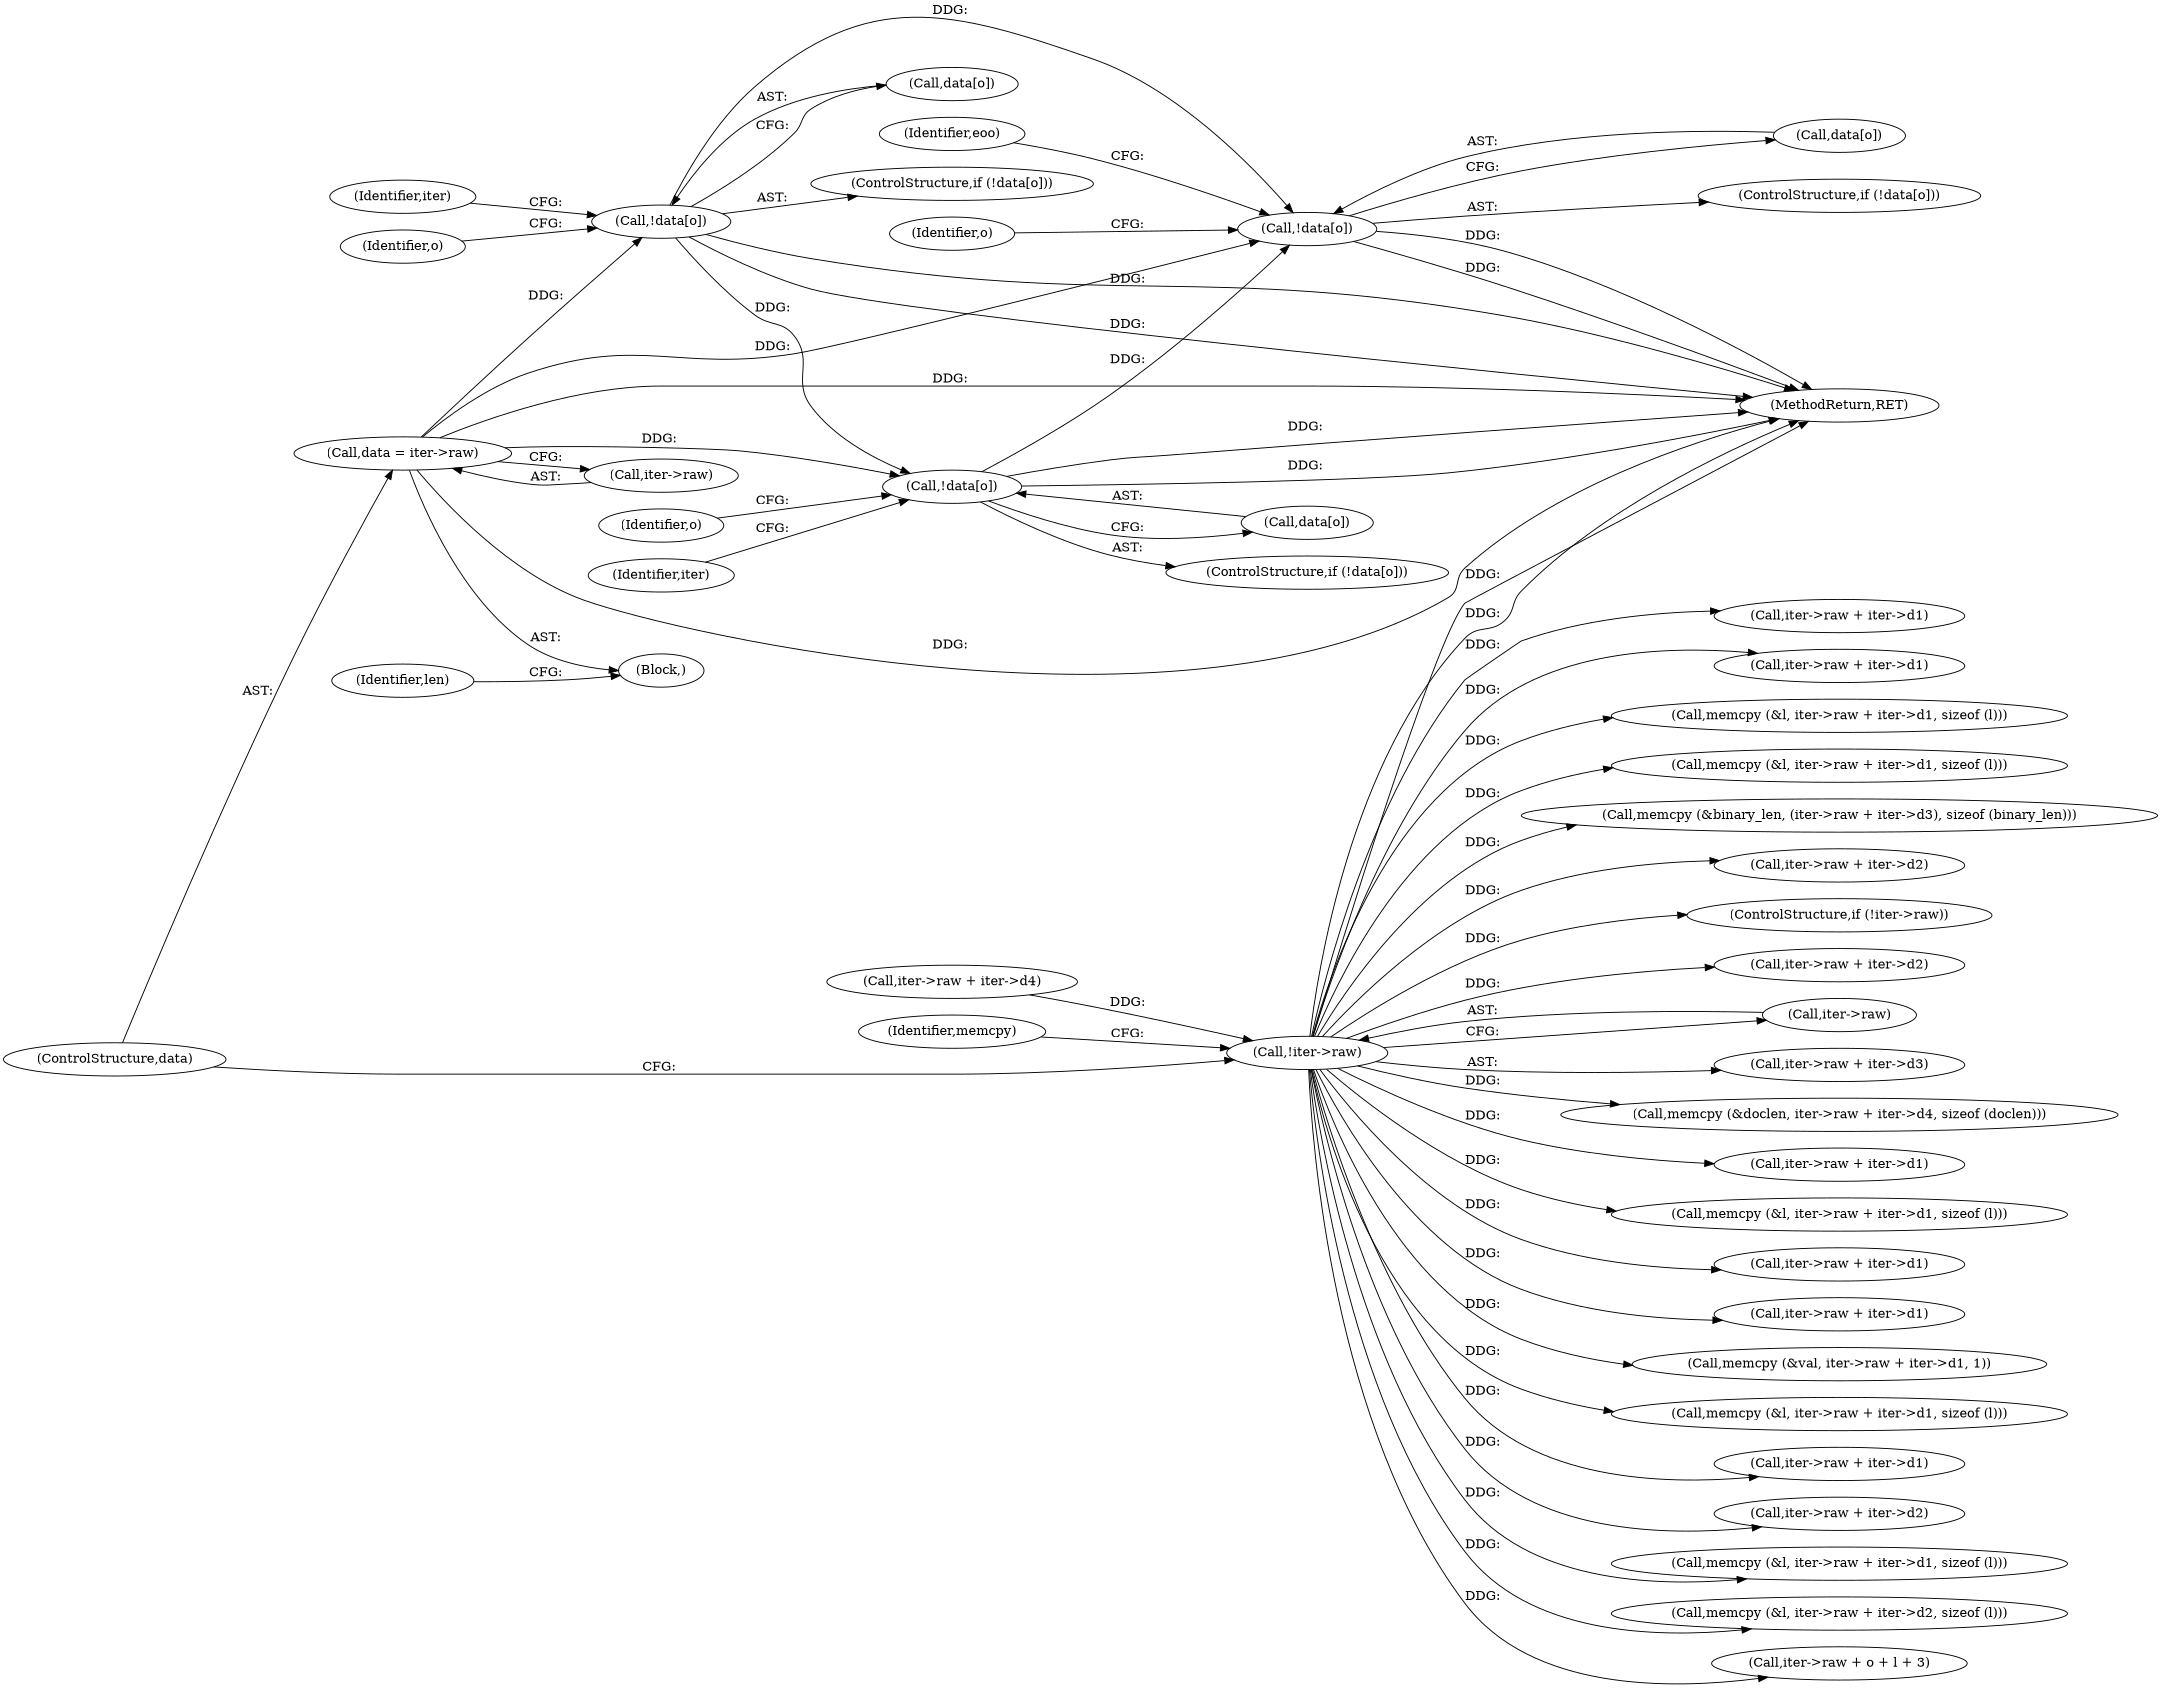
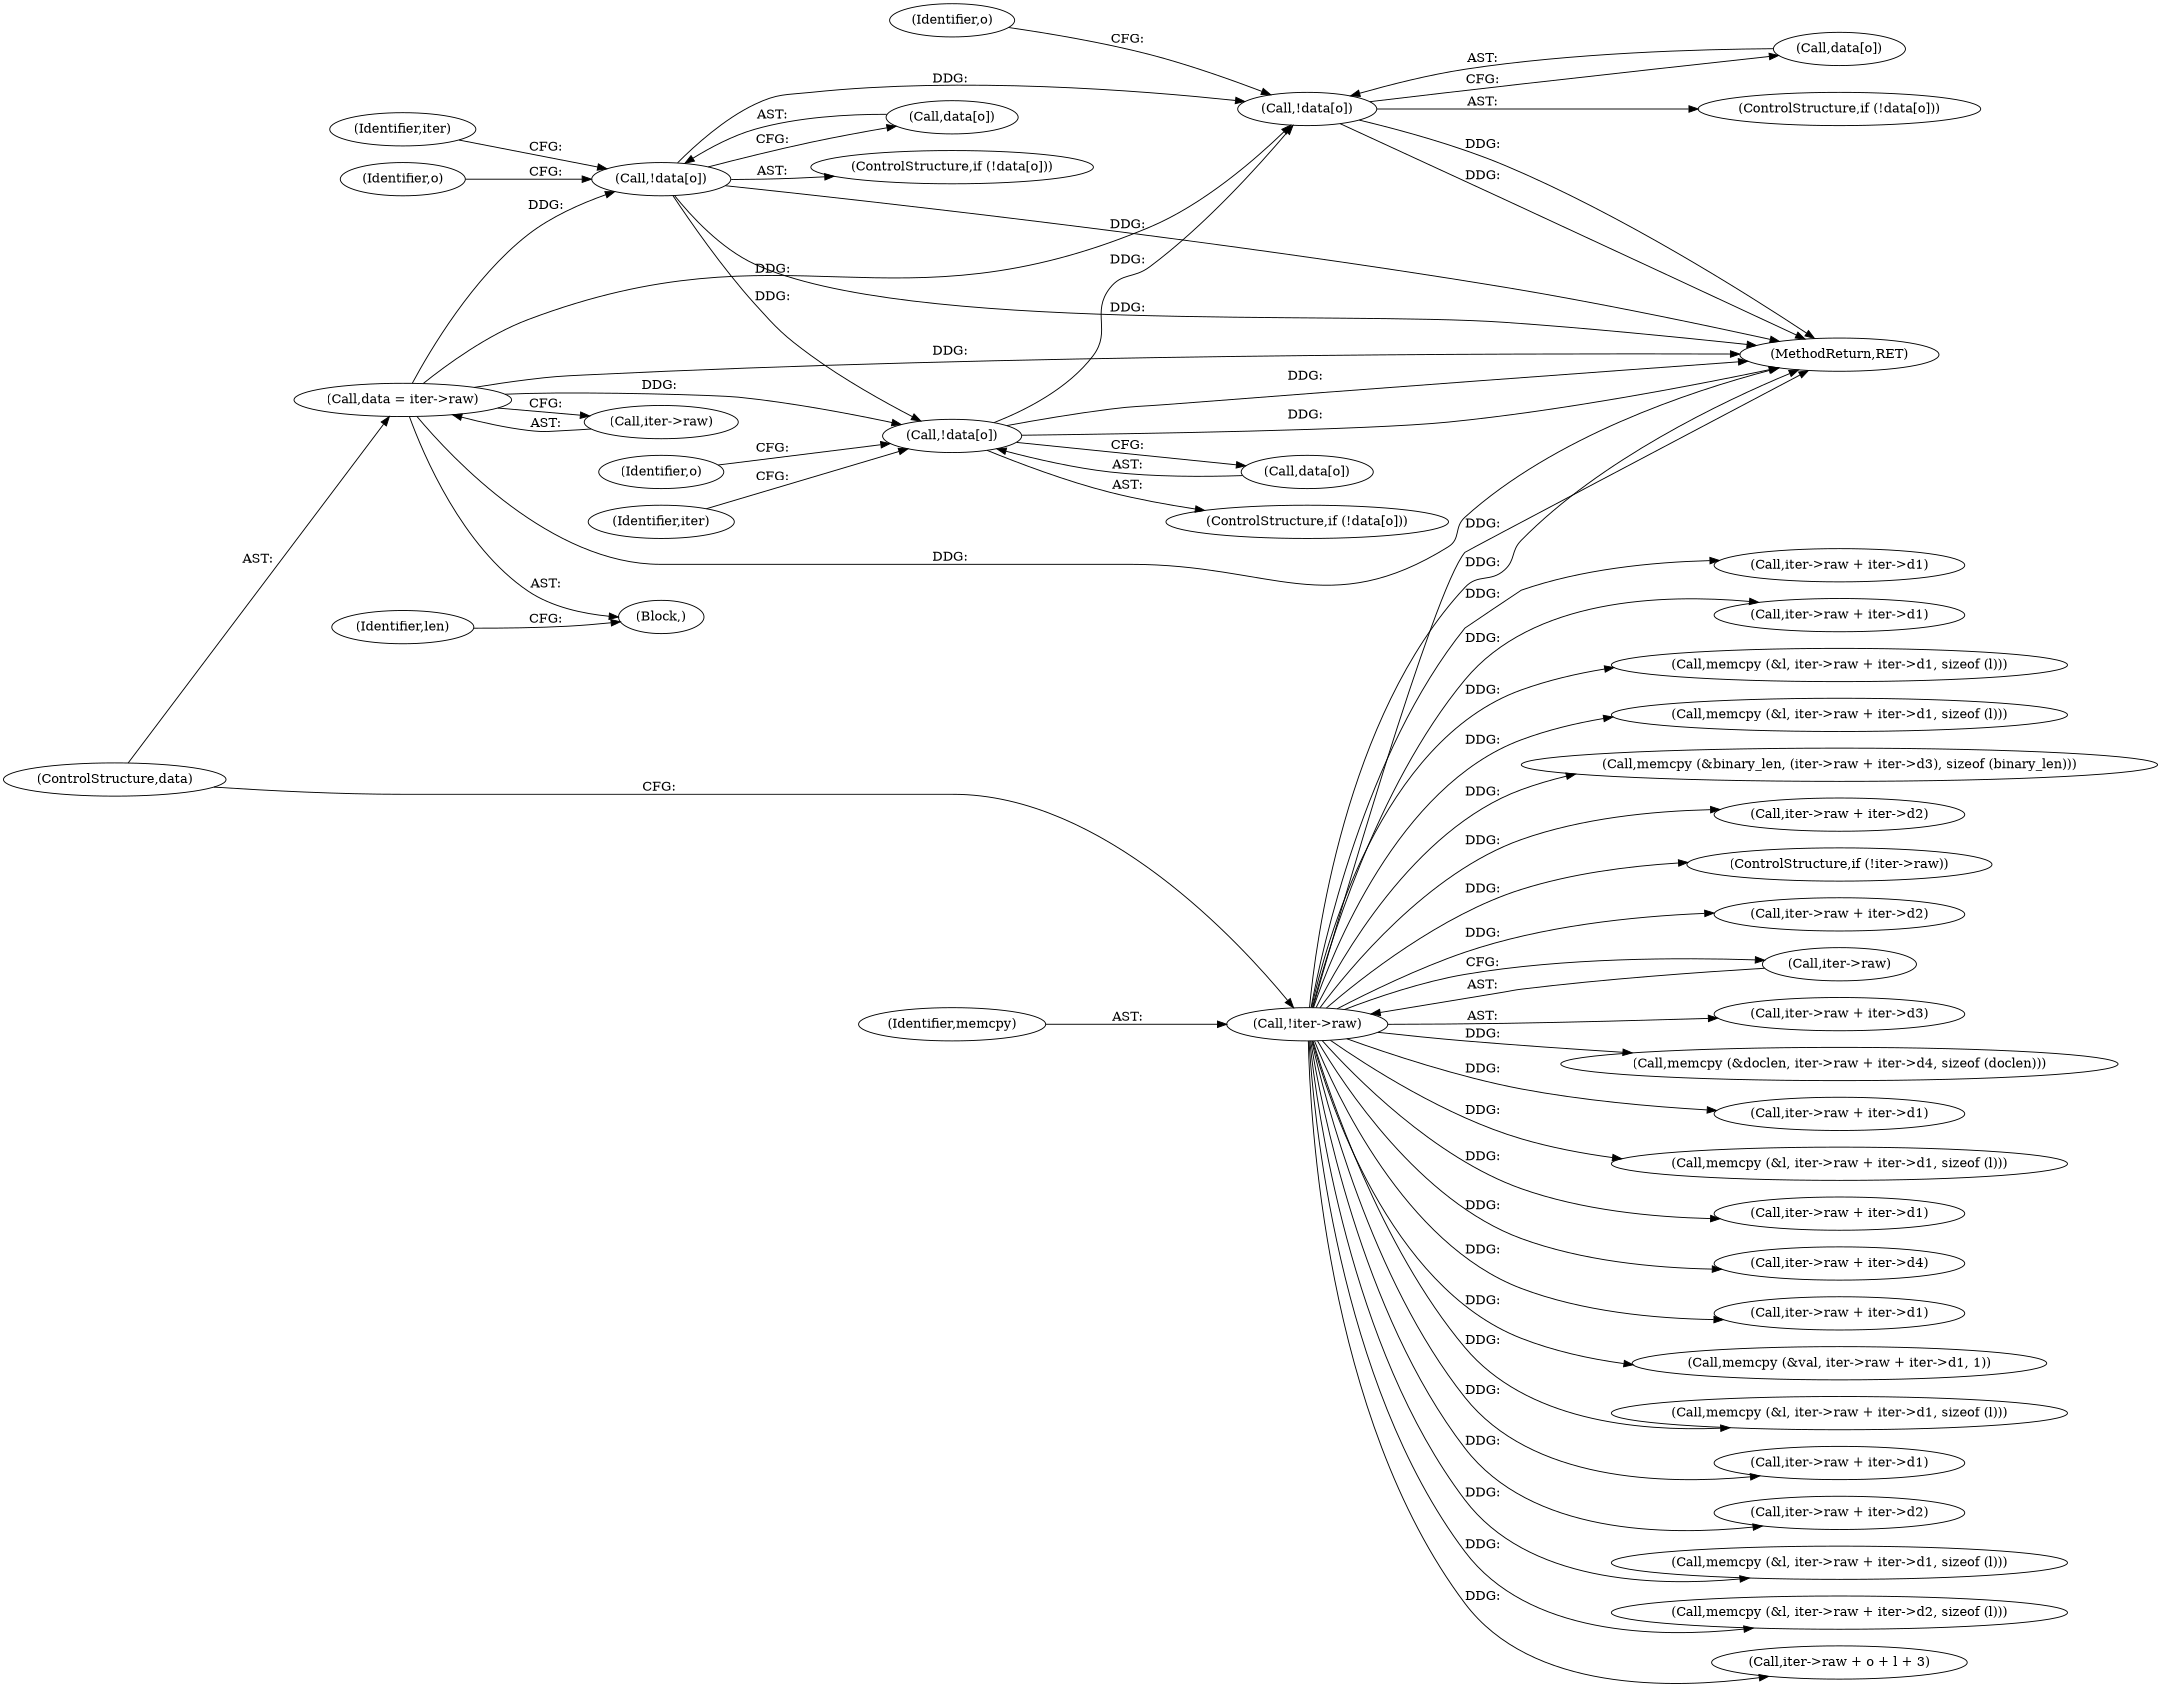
(952, 134) -> none
(1137, 1016) -> (1479, 1218)
(1130, 1034) -> (1130, 1017)
